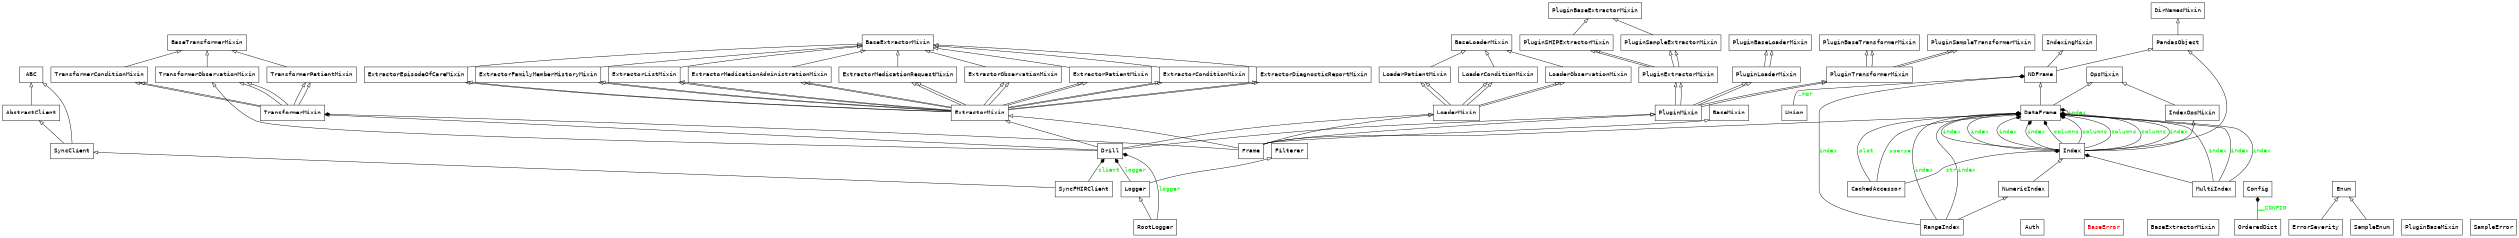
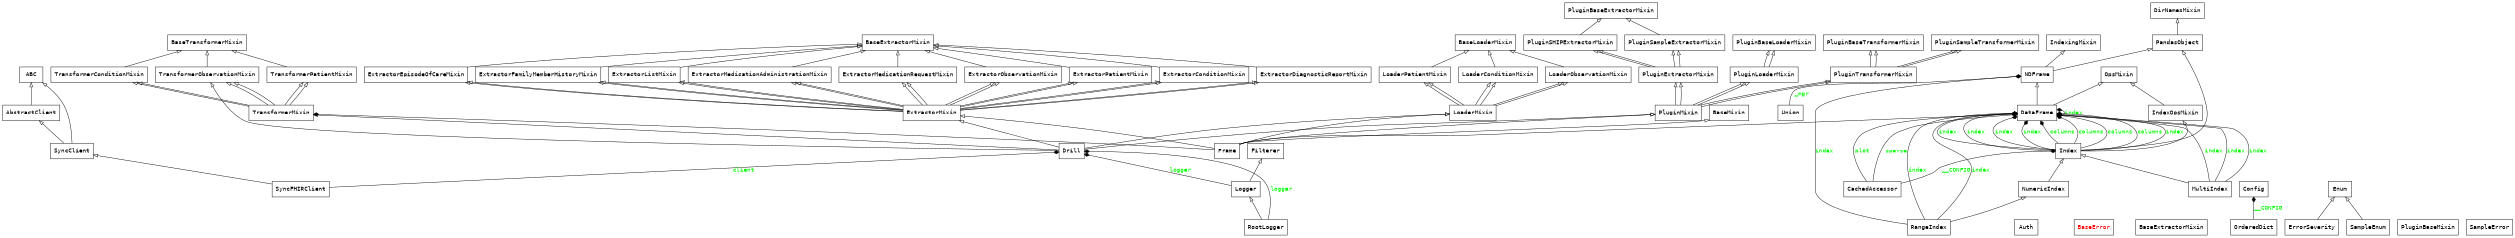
(1951, 170) -> (1956, 170)
(2141, 170) -> (2137, 169)
